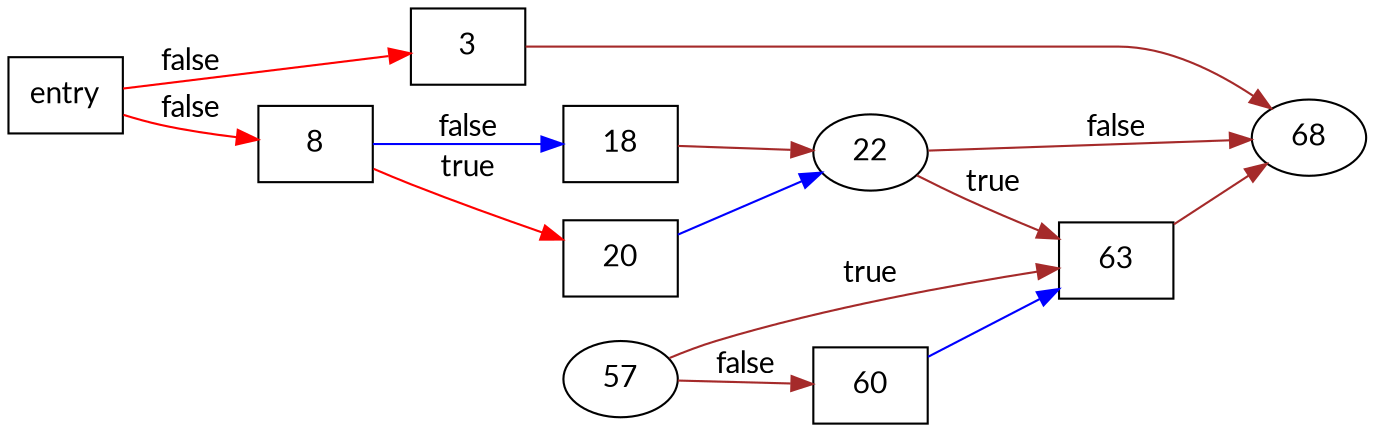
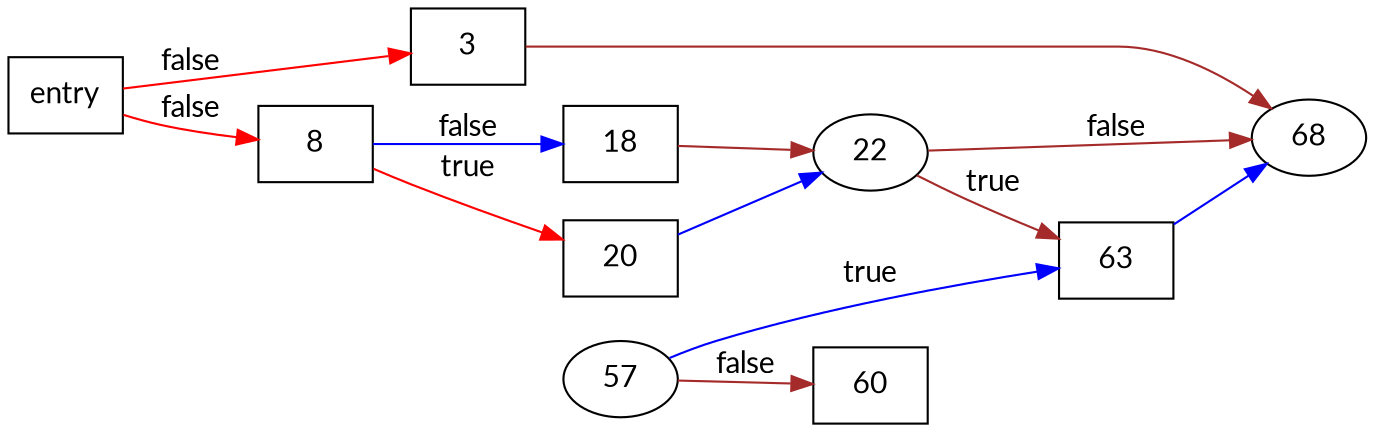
(1211, 200) -> (1211, 200)
(851, 306) -> (851, 306)
(984, 328) -> none
